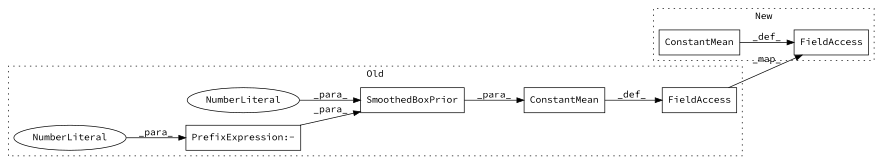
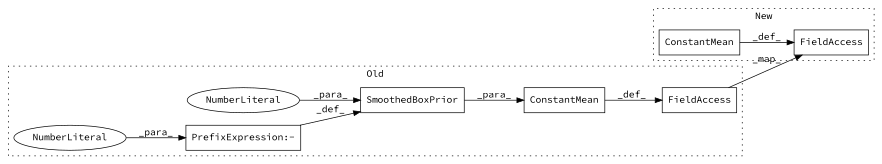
(331, 110) -> (331, 110)
